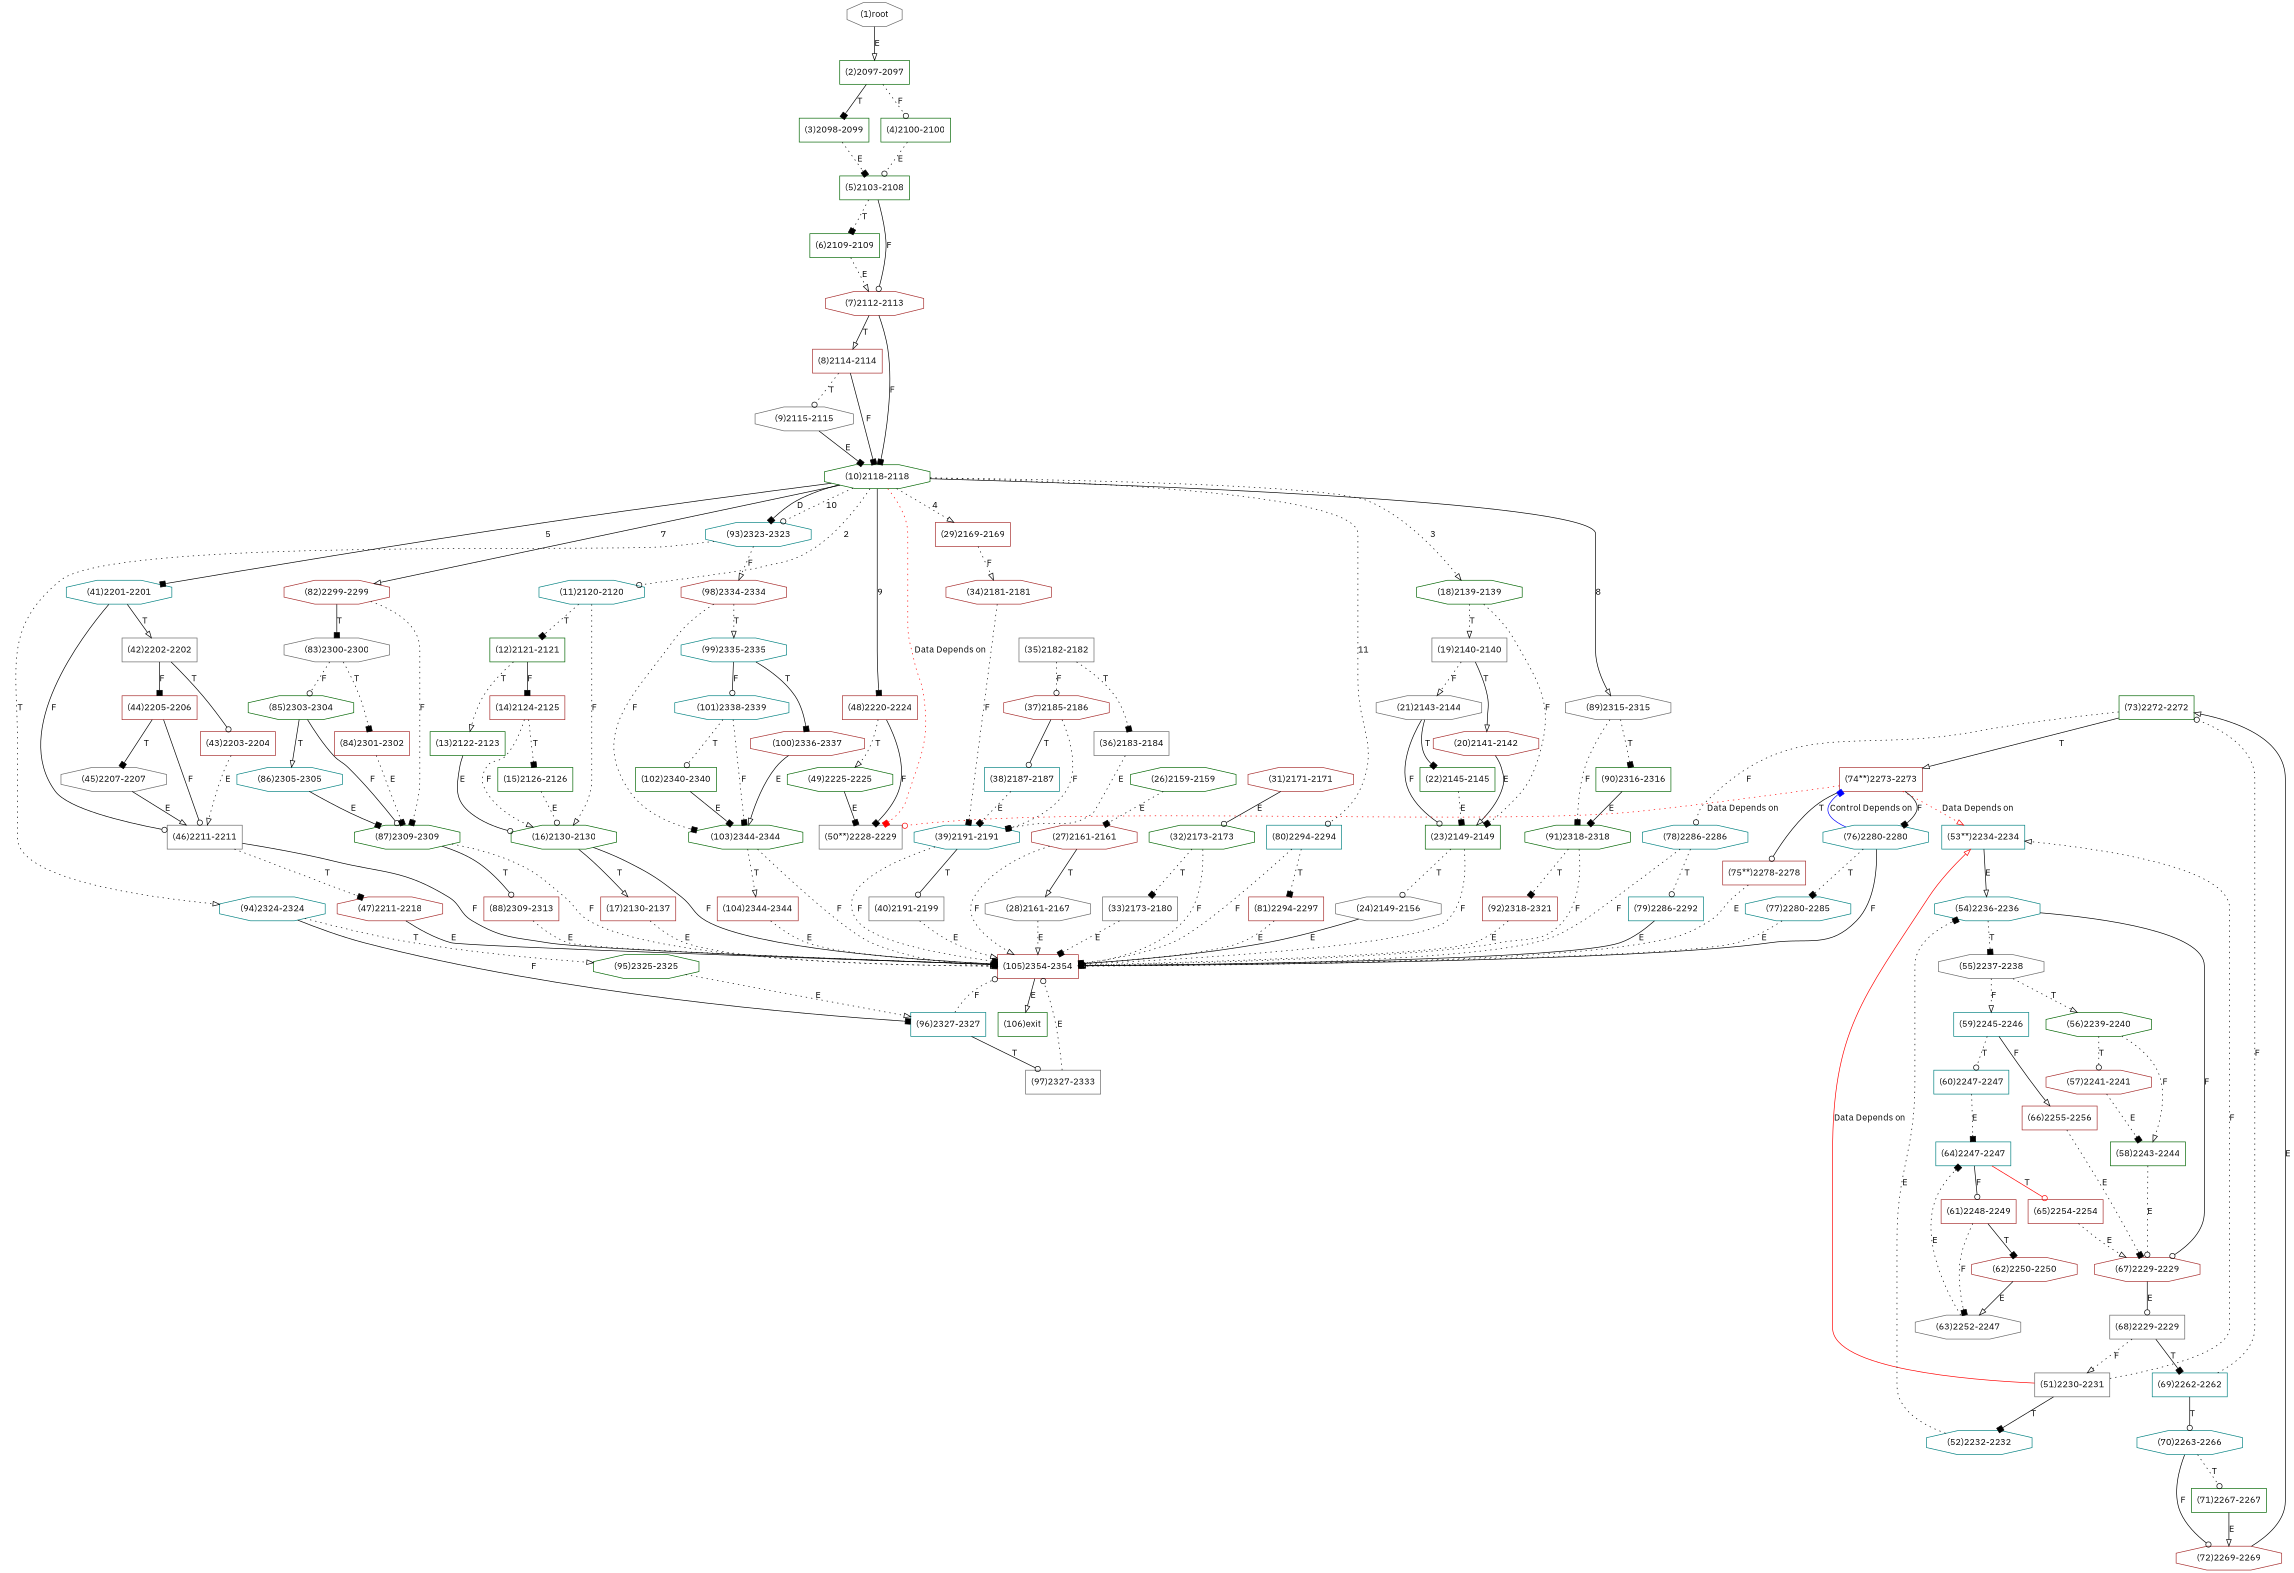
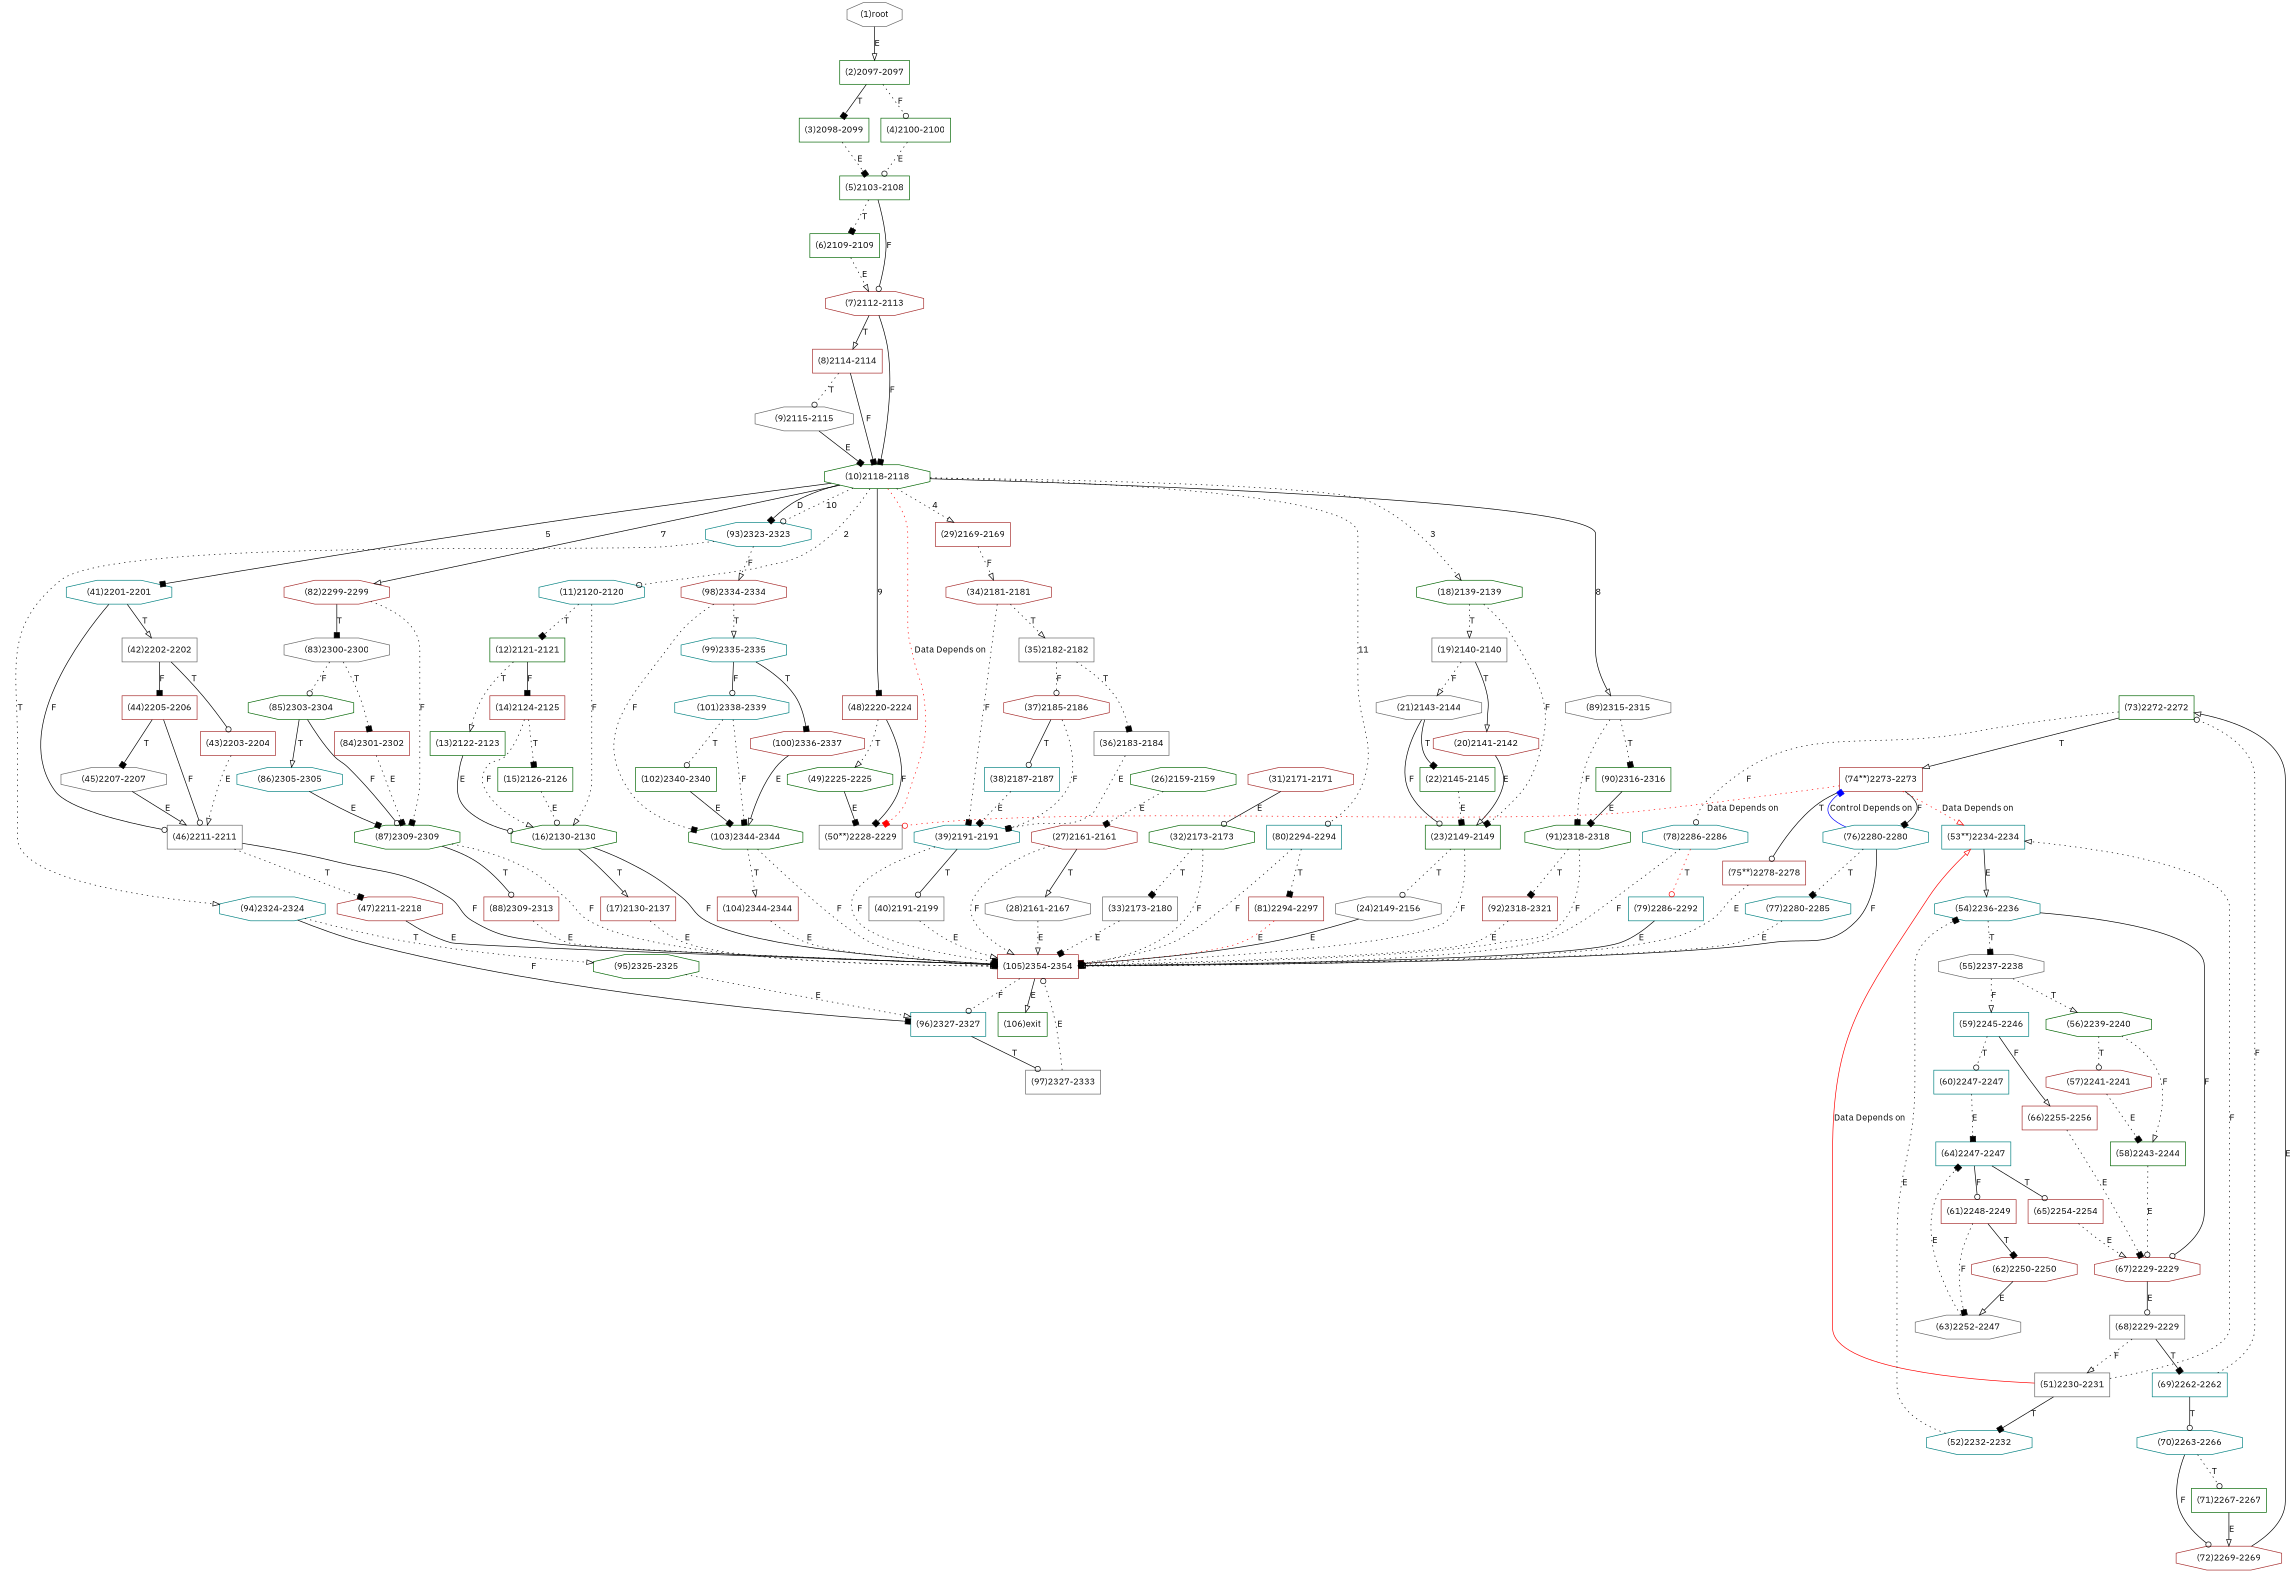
none -> (1025, 619)
(1682, 870) -> (1682, 870)
(1183, 954) -> (1183, 954)
(971, 993) -> (995, 994)
(2017, 1181) -> (2017, 1181)
